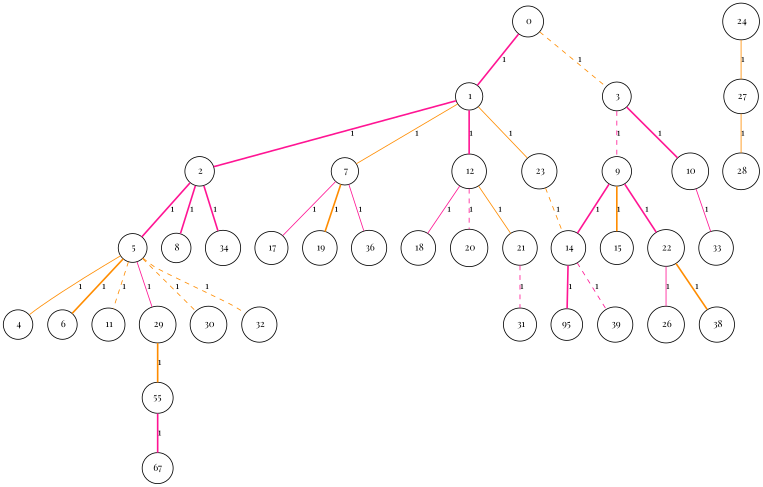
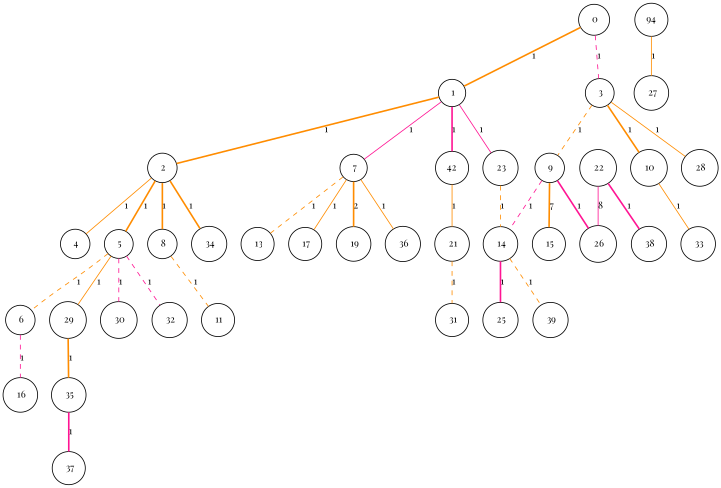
(741, 21) -> (651, 20)
(573, 59) -> (597, 57)
(498, 60) -> (522, 57)
(503, 132) -> (475, 129)
(652, 132) -> (623, 129)
(741, 133) -> (648, 129)
(335, 134) -> (308, 130)
(407, 134) -> (403, 131)
(617, 134) -> (575, 130)
(469, 171) -> (452, 168)
(211, 208) -> (185, 205)
(356, 208) -> (377, 204)
(641, 208) -> (573, 205)
(309, 209) -> (330, 205)
(336, 209) -> (356, 206)
(593, 209) -> (526, 205)
(619, 209) -> (552, 206)
(166, 210) -> (140, 206)
(188, 210) -> (162, 206)
(703, 210) -> (674, 206)
none -> (258, 244)
(418, 248) -> none
(469, 248) -> none
(74, 284) -> (119, 206)
(145, 284) -> (95, 280)
(121, 285) -> (190, 281)
(169, 285) -> (119, 280)
(98, 286) -> (70, 282)
(194, 286) -> (143, 281)
(592, 286) -> (525, 282)
(520, 287) -> (452, 282)
(668, 287) -> (601, 206)
(692, 287) -> (624, 206)
(567, 325) -> (500, 320)
none -> (20, 395)
(158, 398) -> (69, 395)
(158, 468) -> (69, 468)
